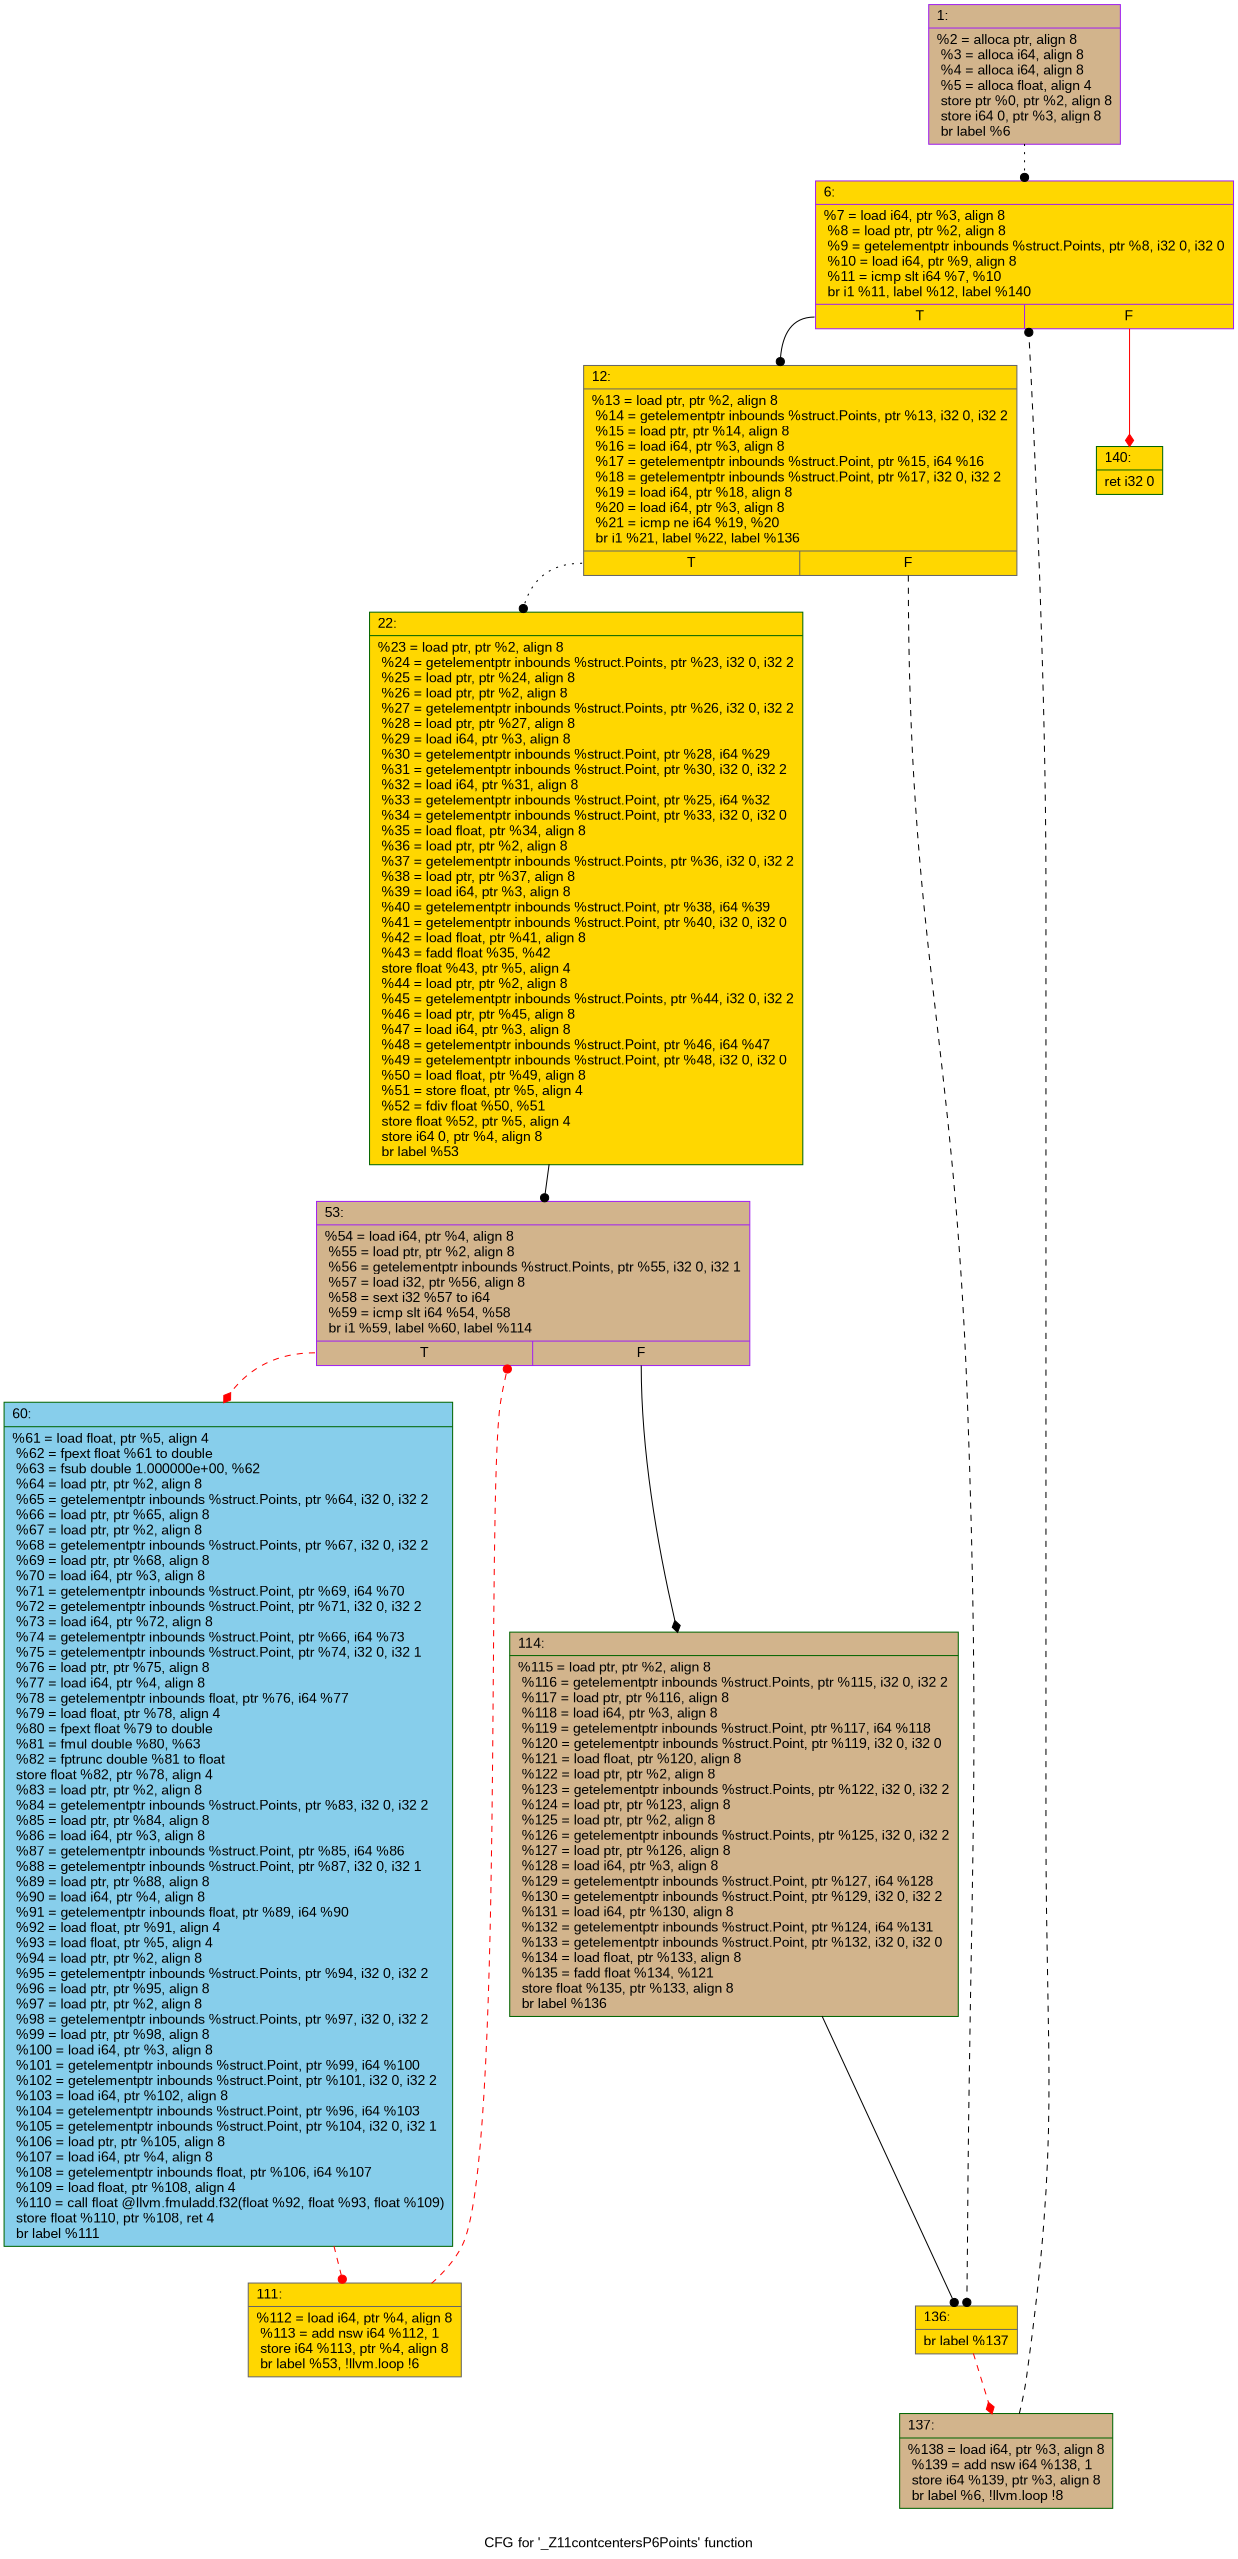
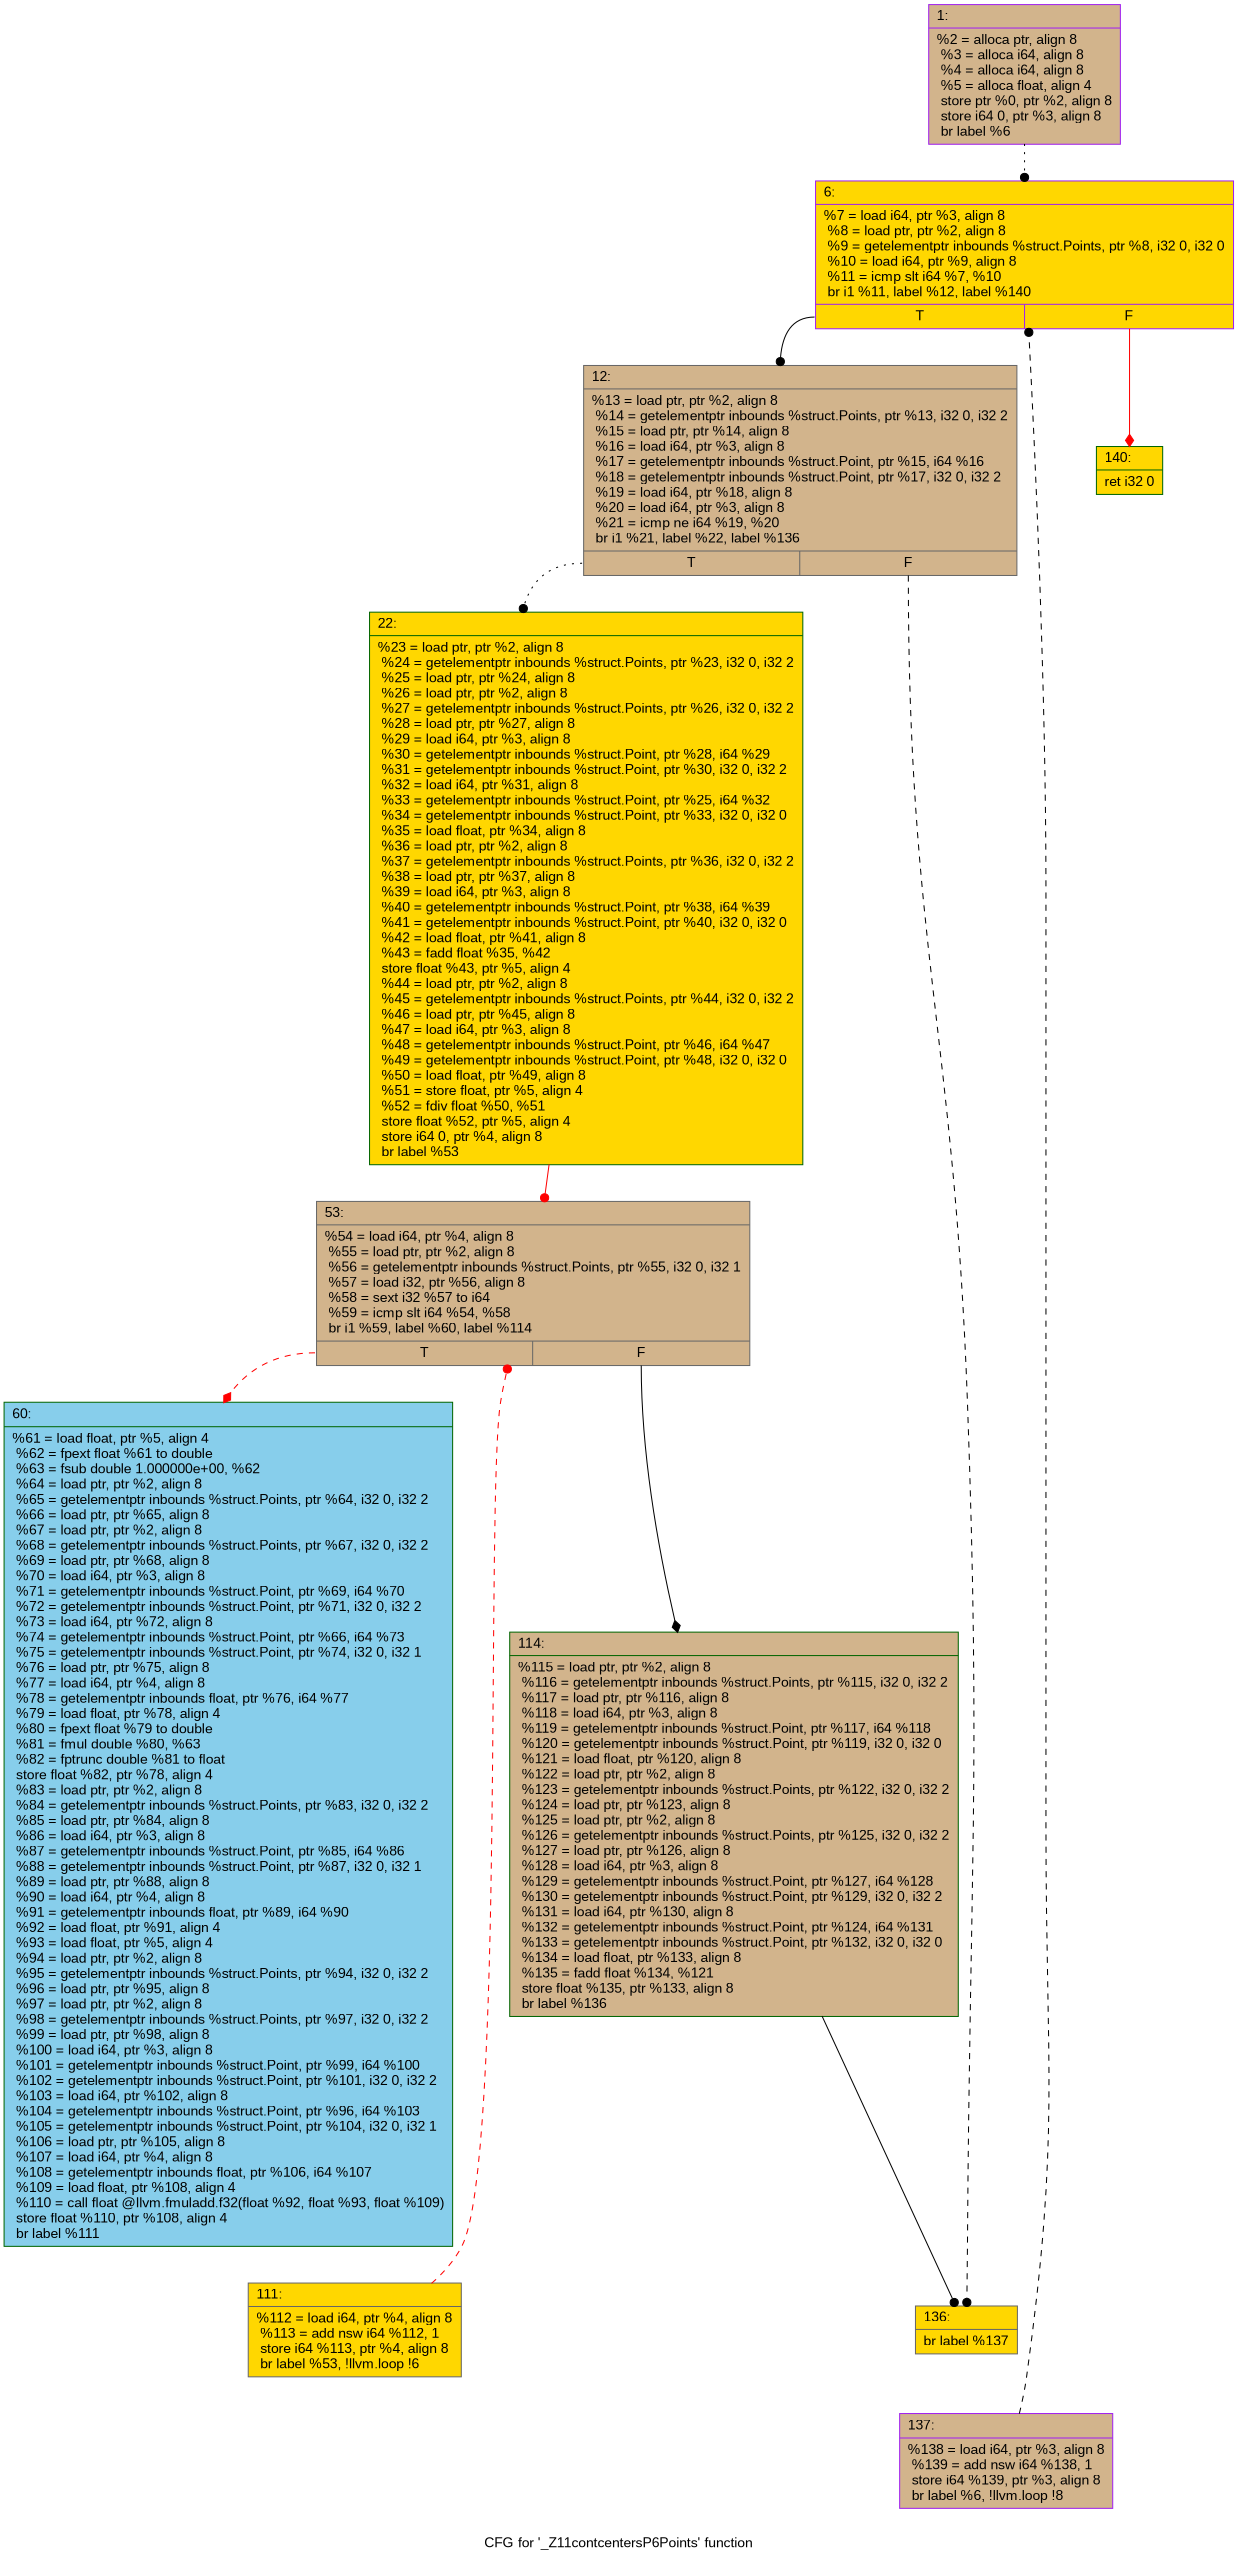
(800, 470) -> (800, 470)
(547, 1179) -> (547, 1179)
(533, 1283) -> (533, 1283)
(114, 2218) -> (120, 2218)
(338, 2261) -> none
(981, 2378) -> none
(1006, 2461) -> (1006, 2461)
